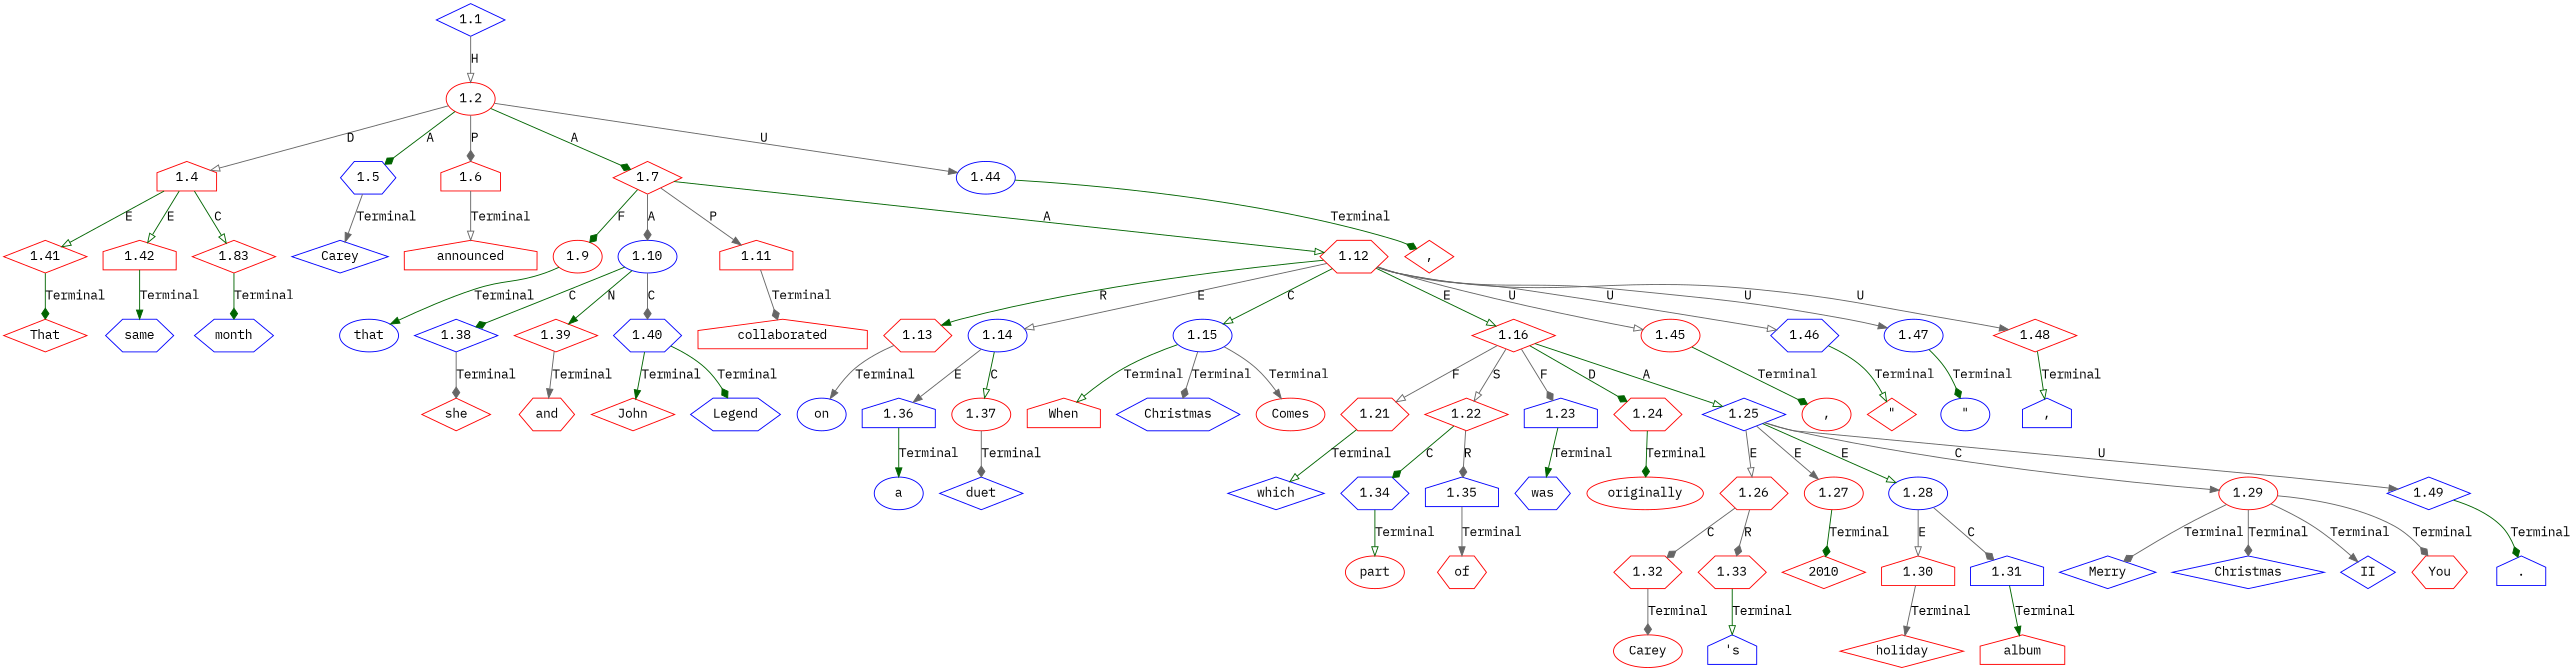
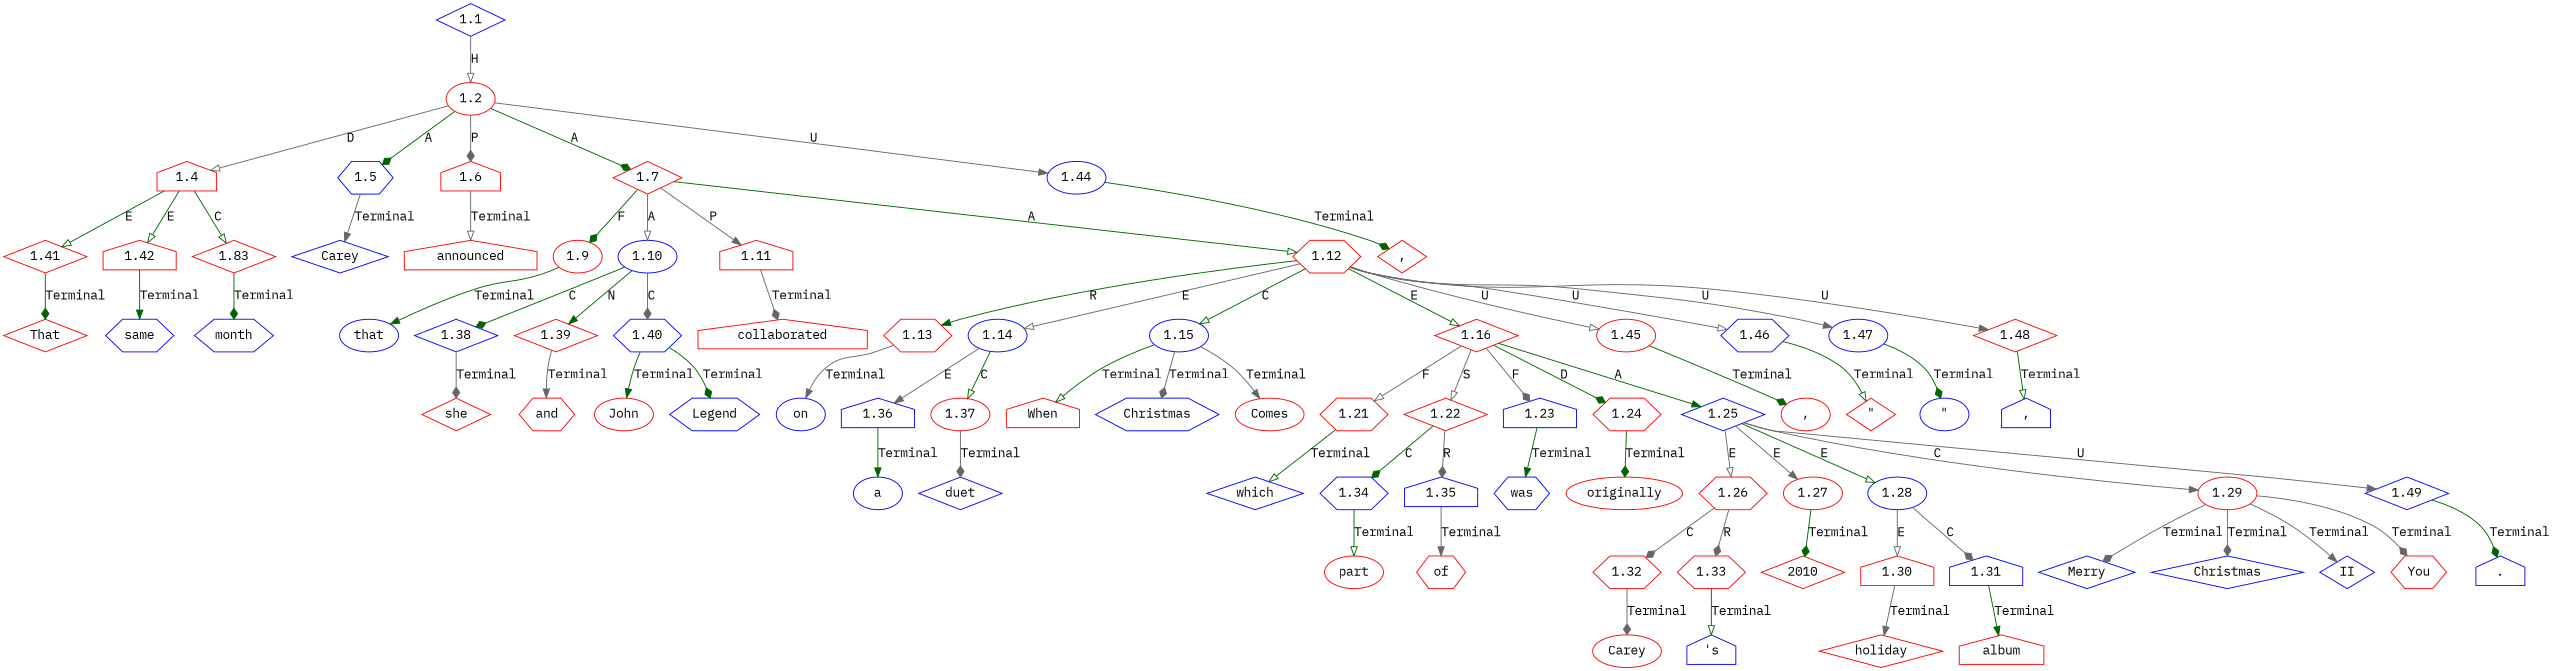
(648, 212) -> (648, 213)
(1624, 373) -> (1595, 374)
(633, 414) -> (624, 414)
